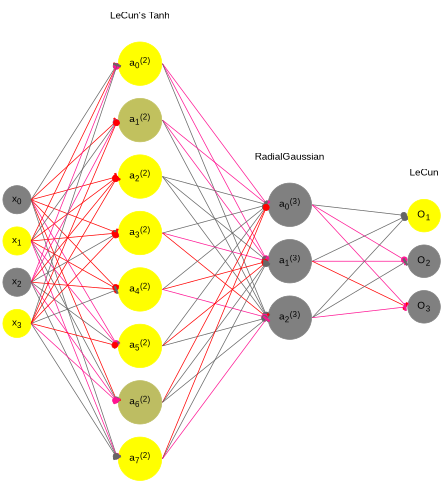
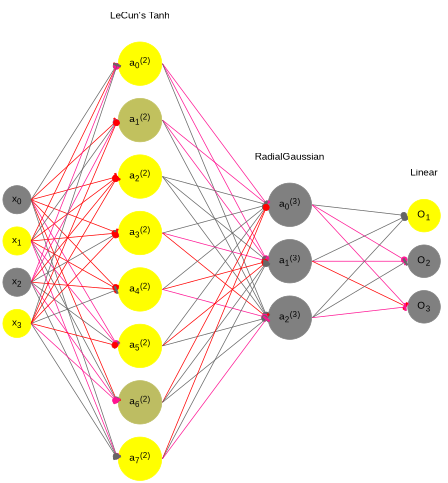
(424, 173) -> (424, 173)
